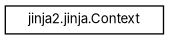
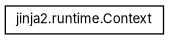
(84, 20) -> (84, 20)
